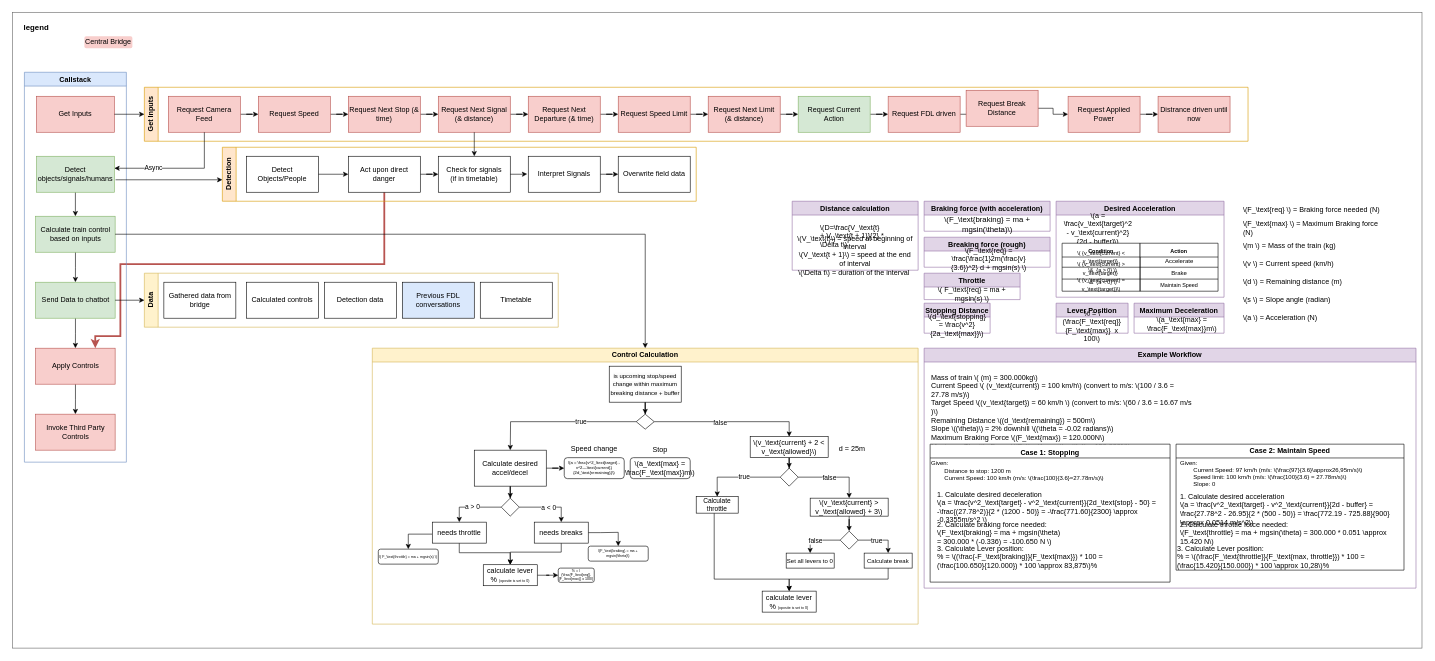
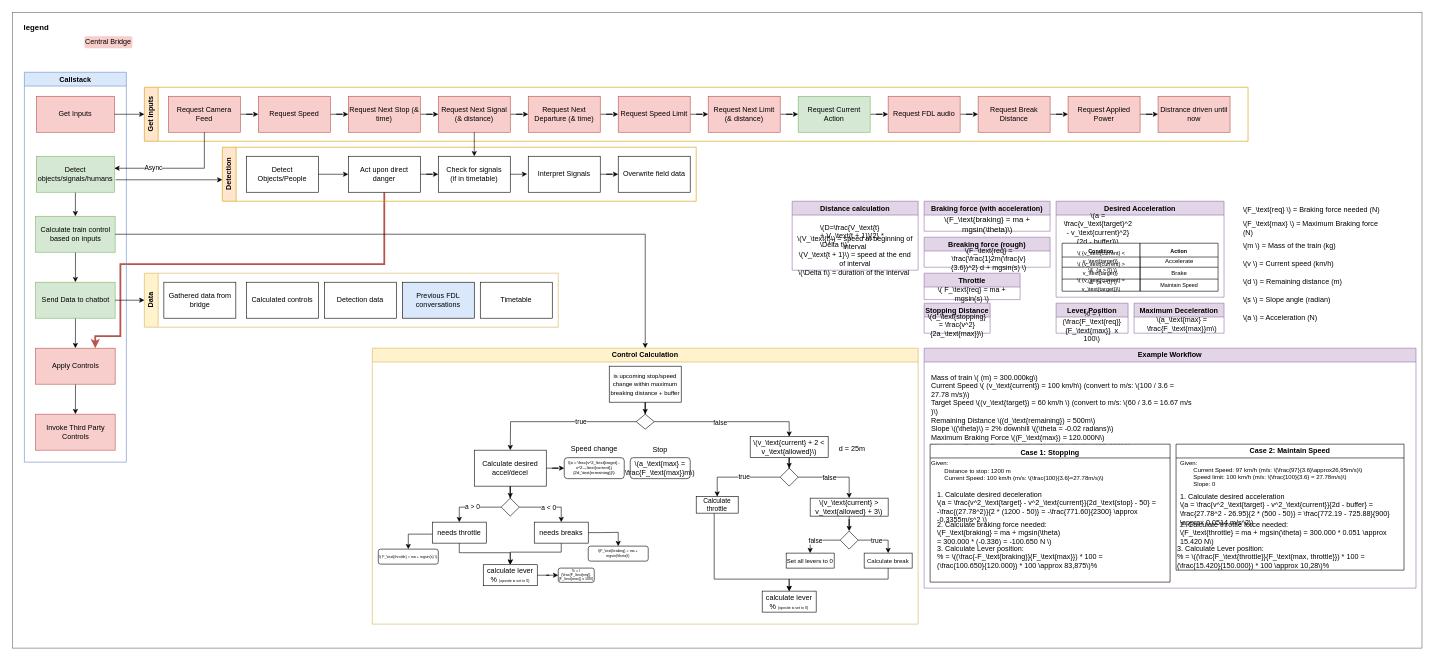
(1002, 108) -> (1014, 114)
(924, 114) -> (924, 114)
